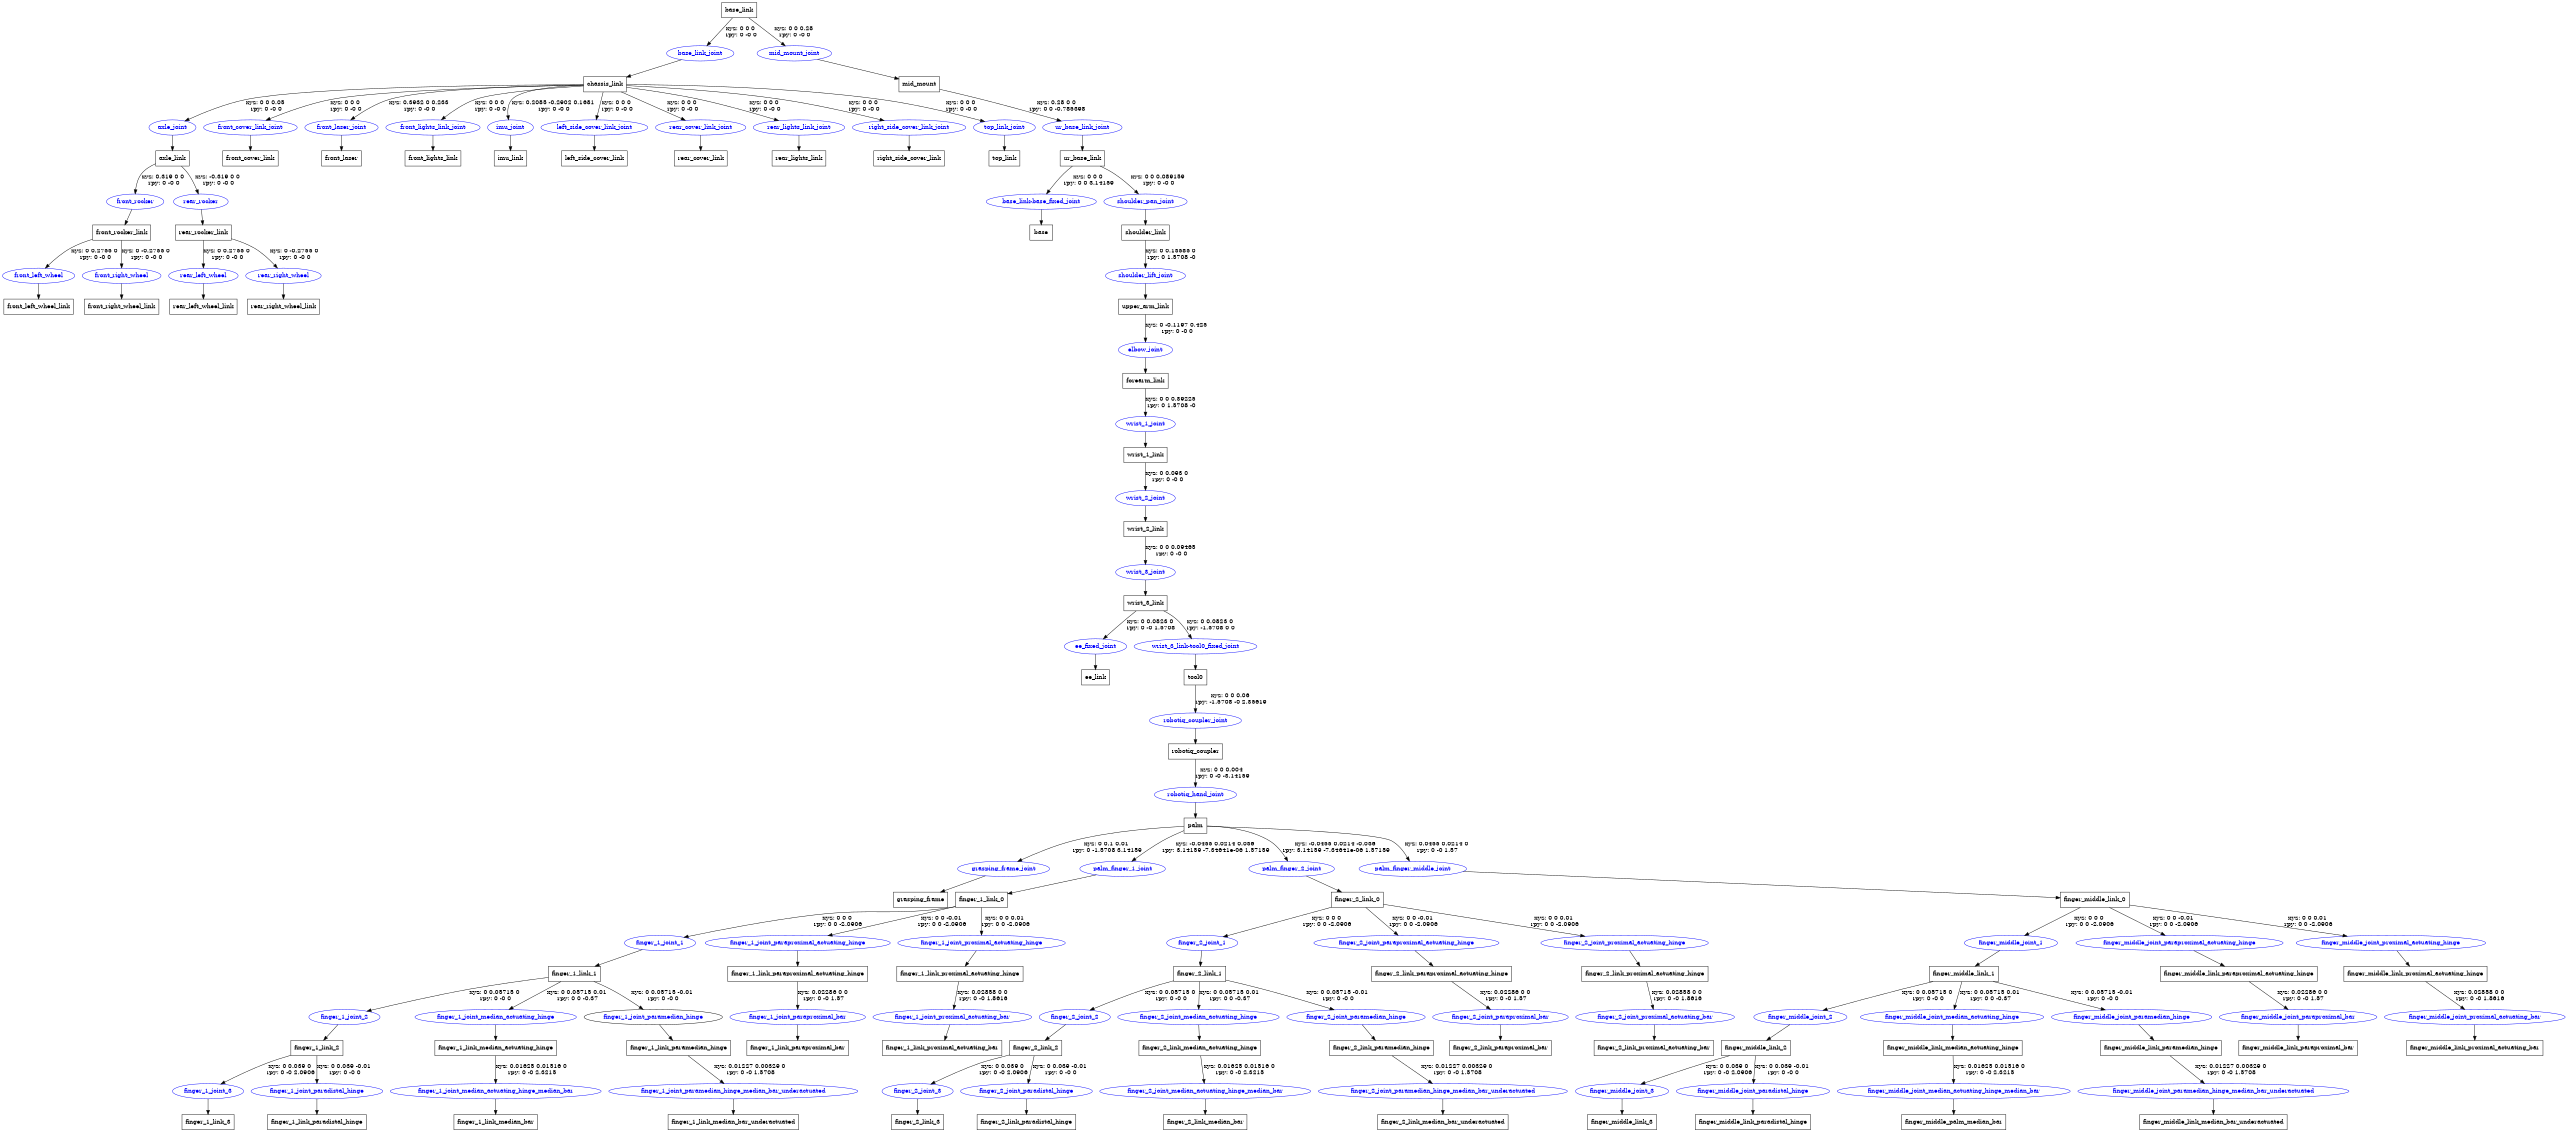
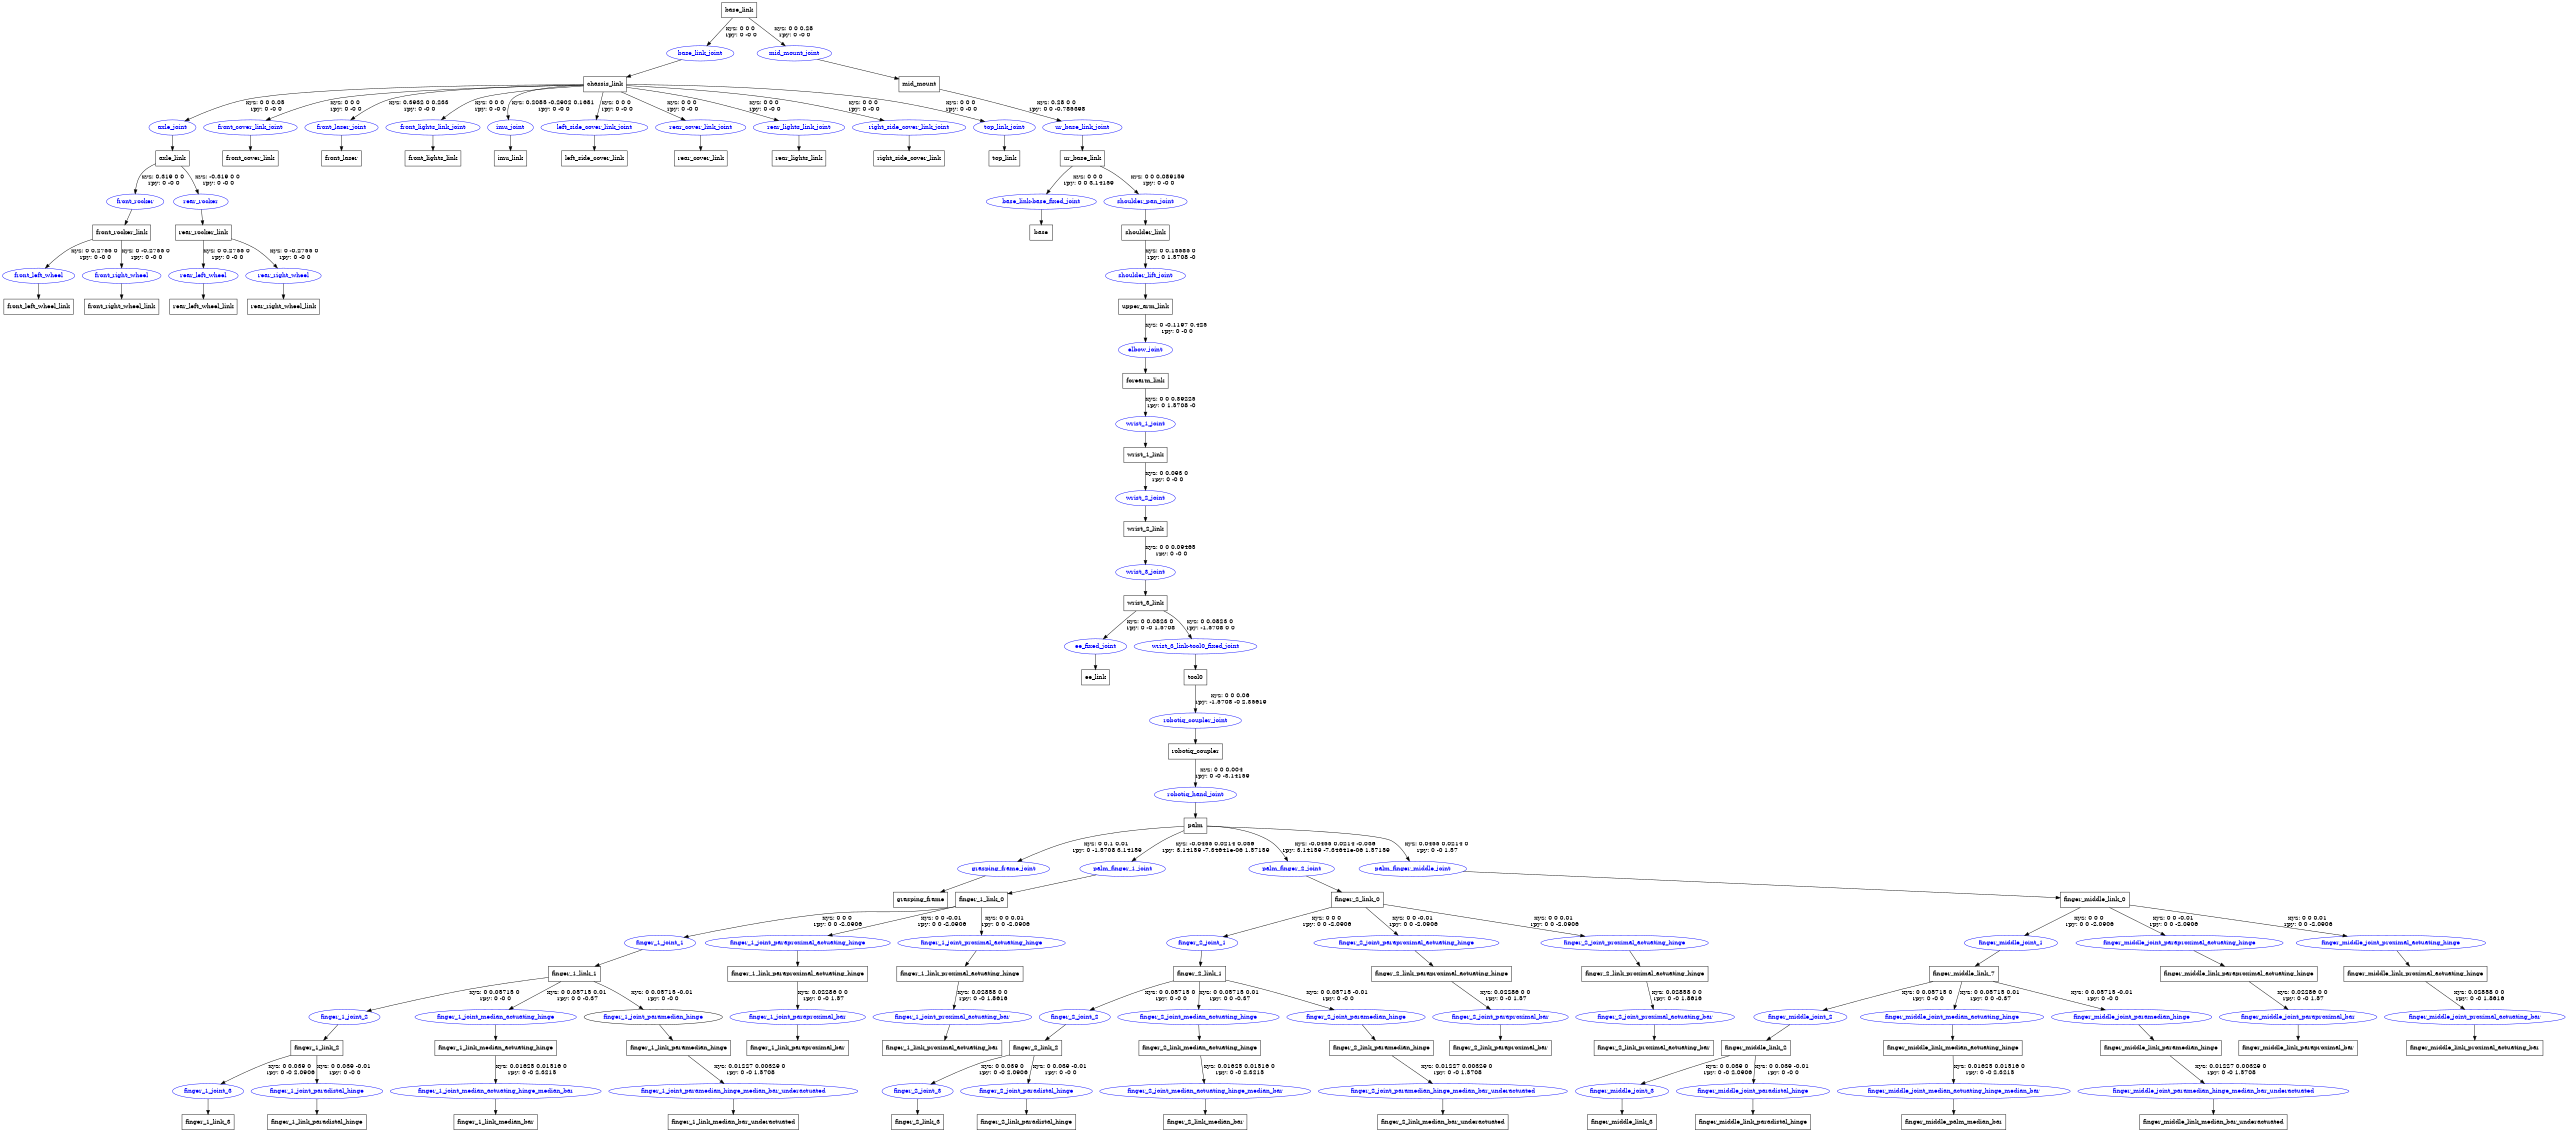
(1964, 974) -> (1964, 974)
